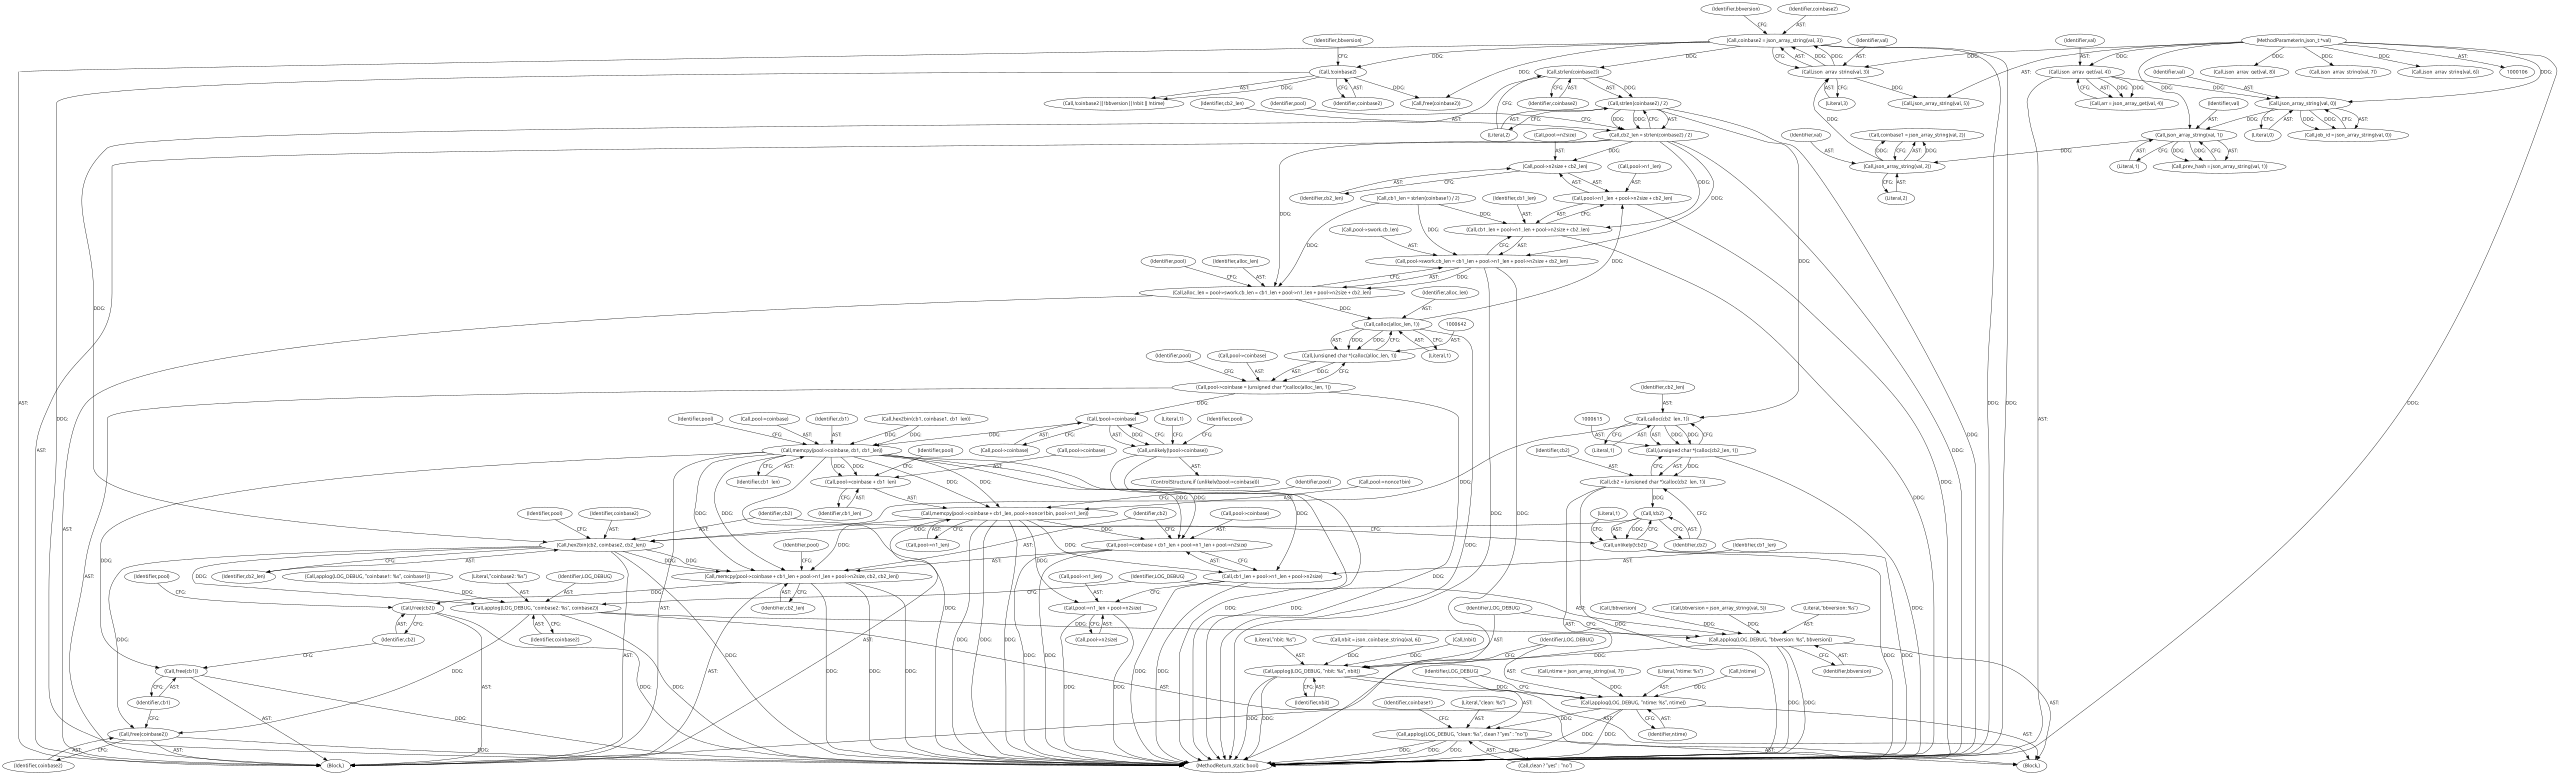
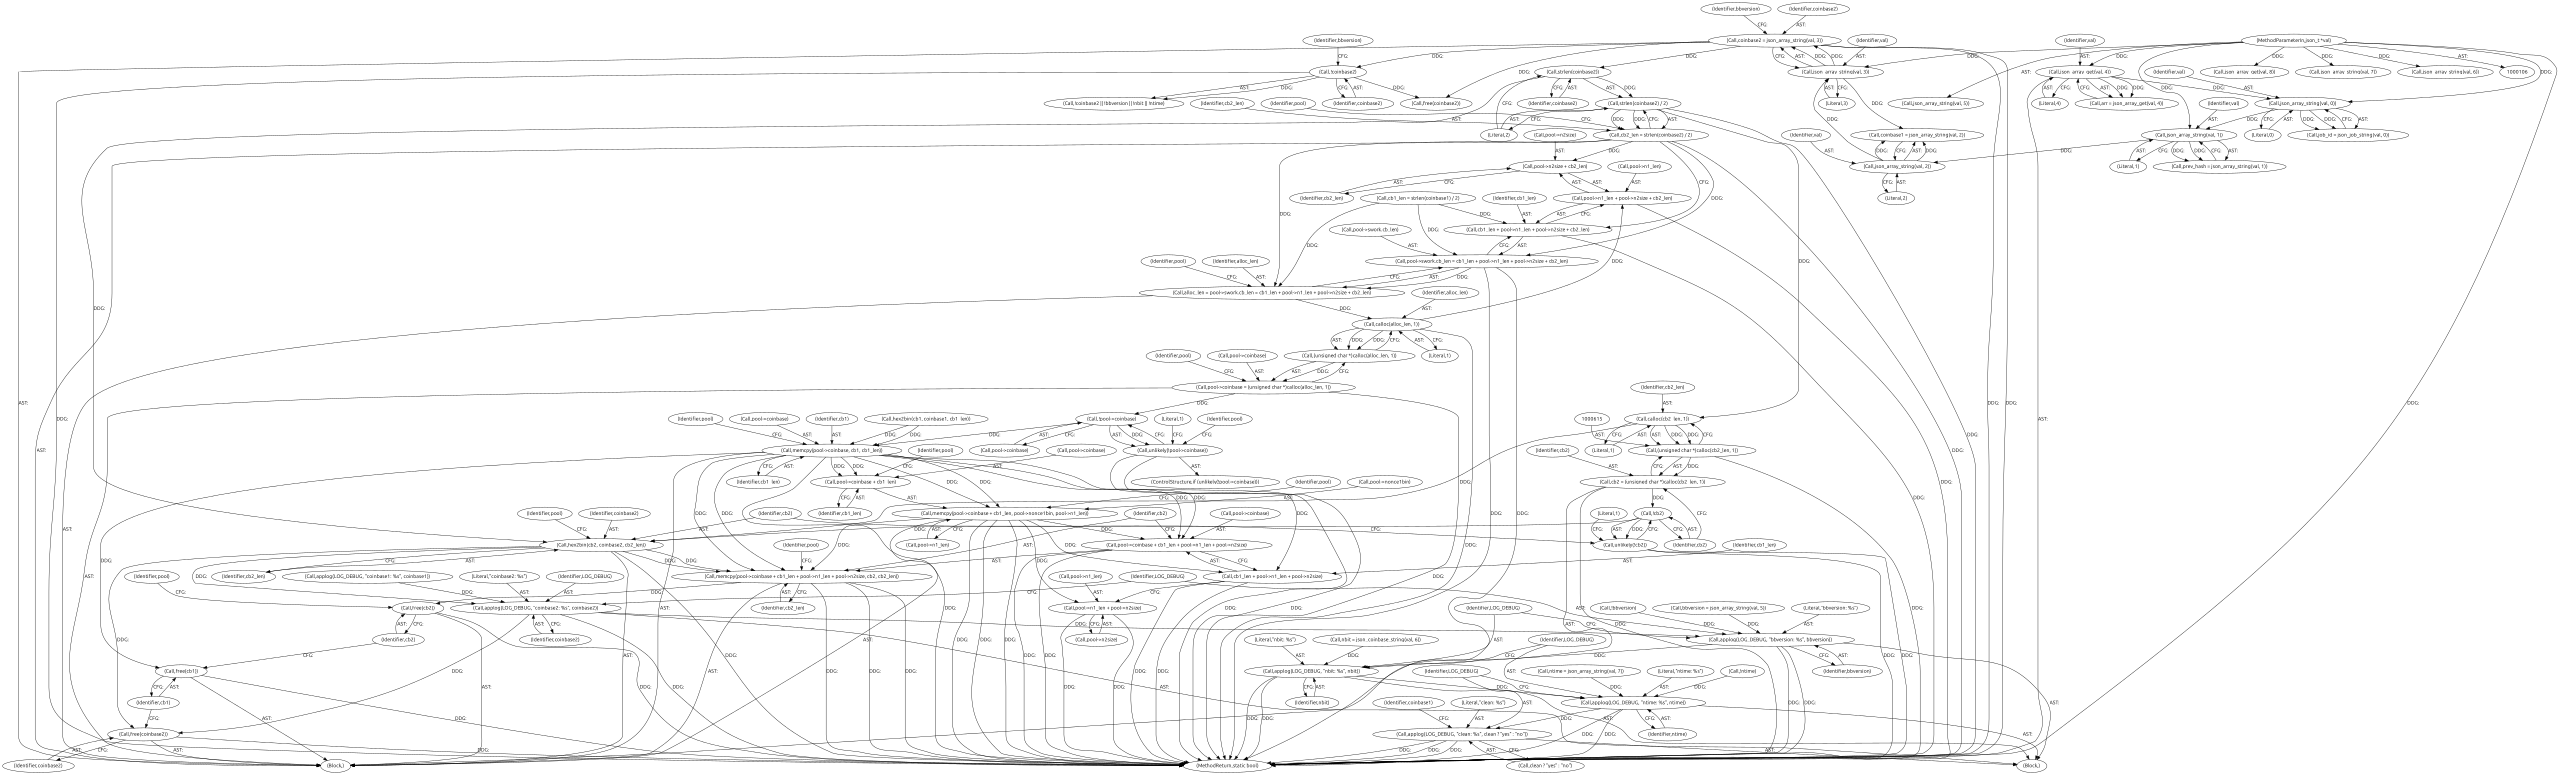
(1884, 87) -> (1868, 107)
none -> (2050, 104)
(2348, 135) -> (2348, 135)
(1705, 183) -> (1705, 183)
(1456, 324) -> none
(1465, 640) -> none
